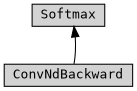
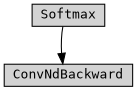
(75, 50) -> (61, 40)
